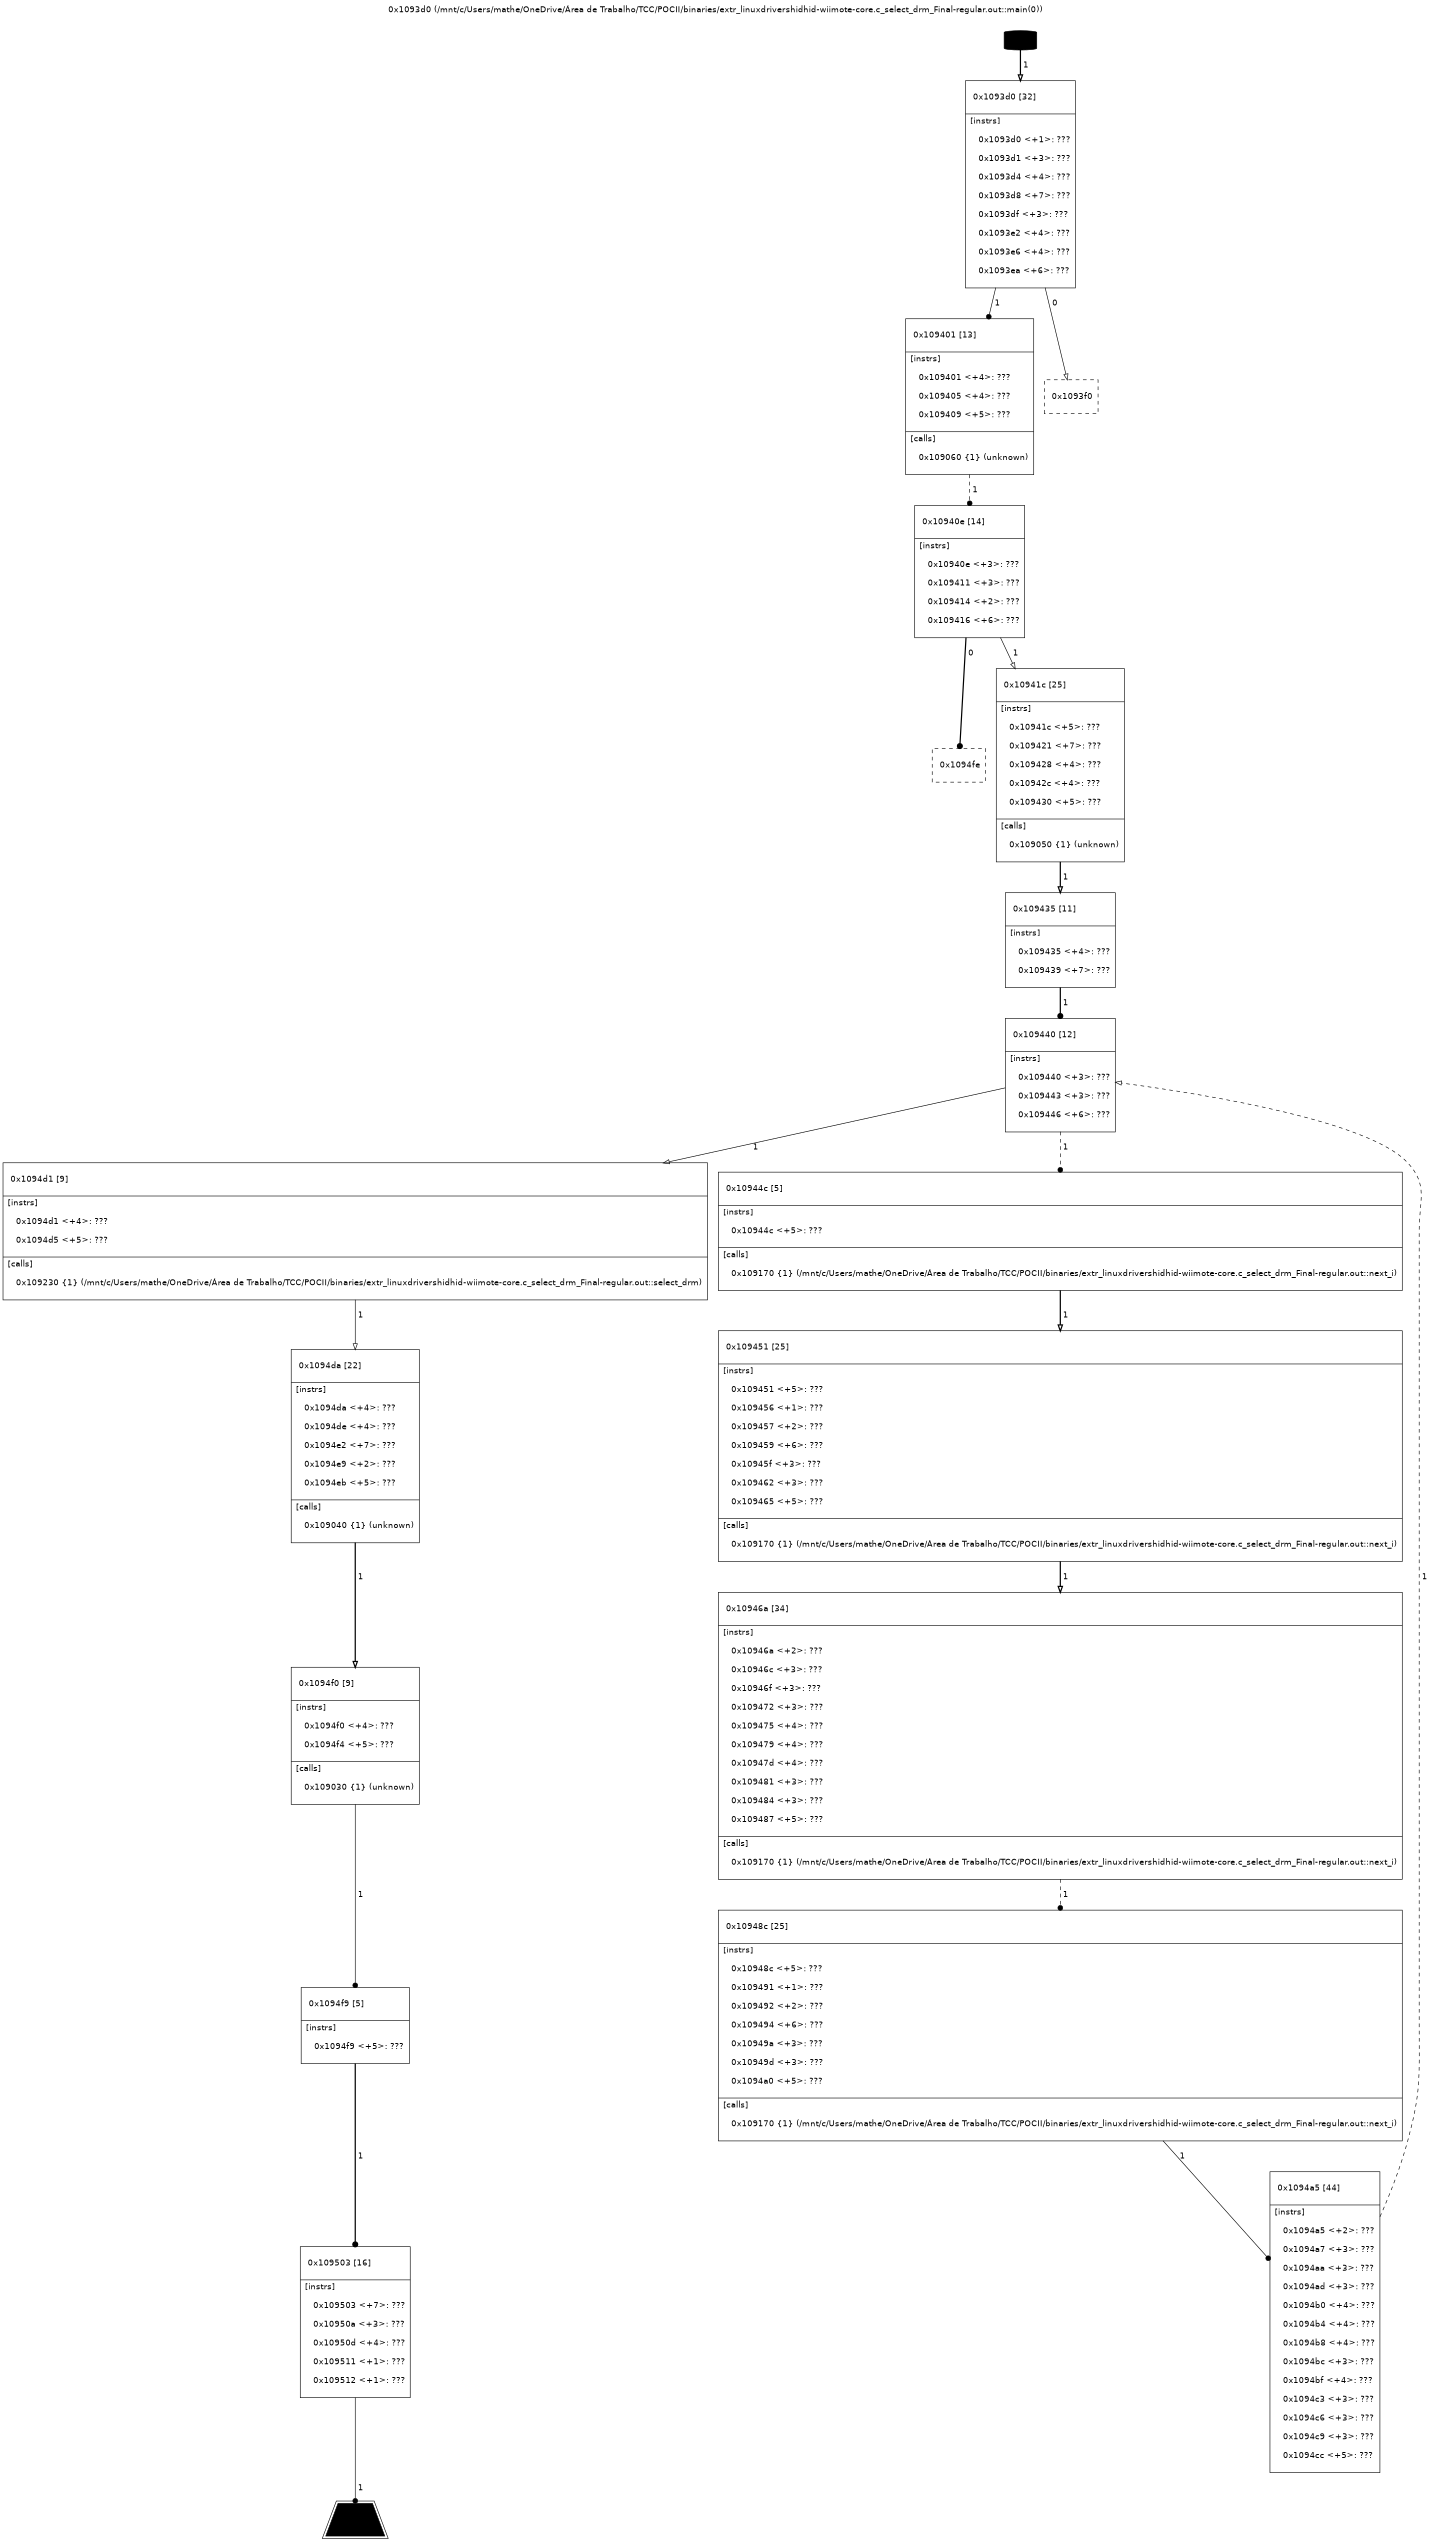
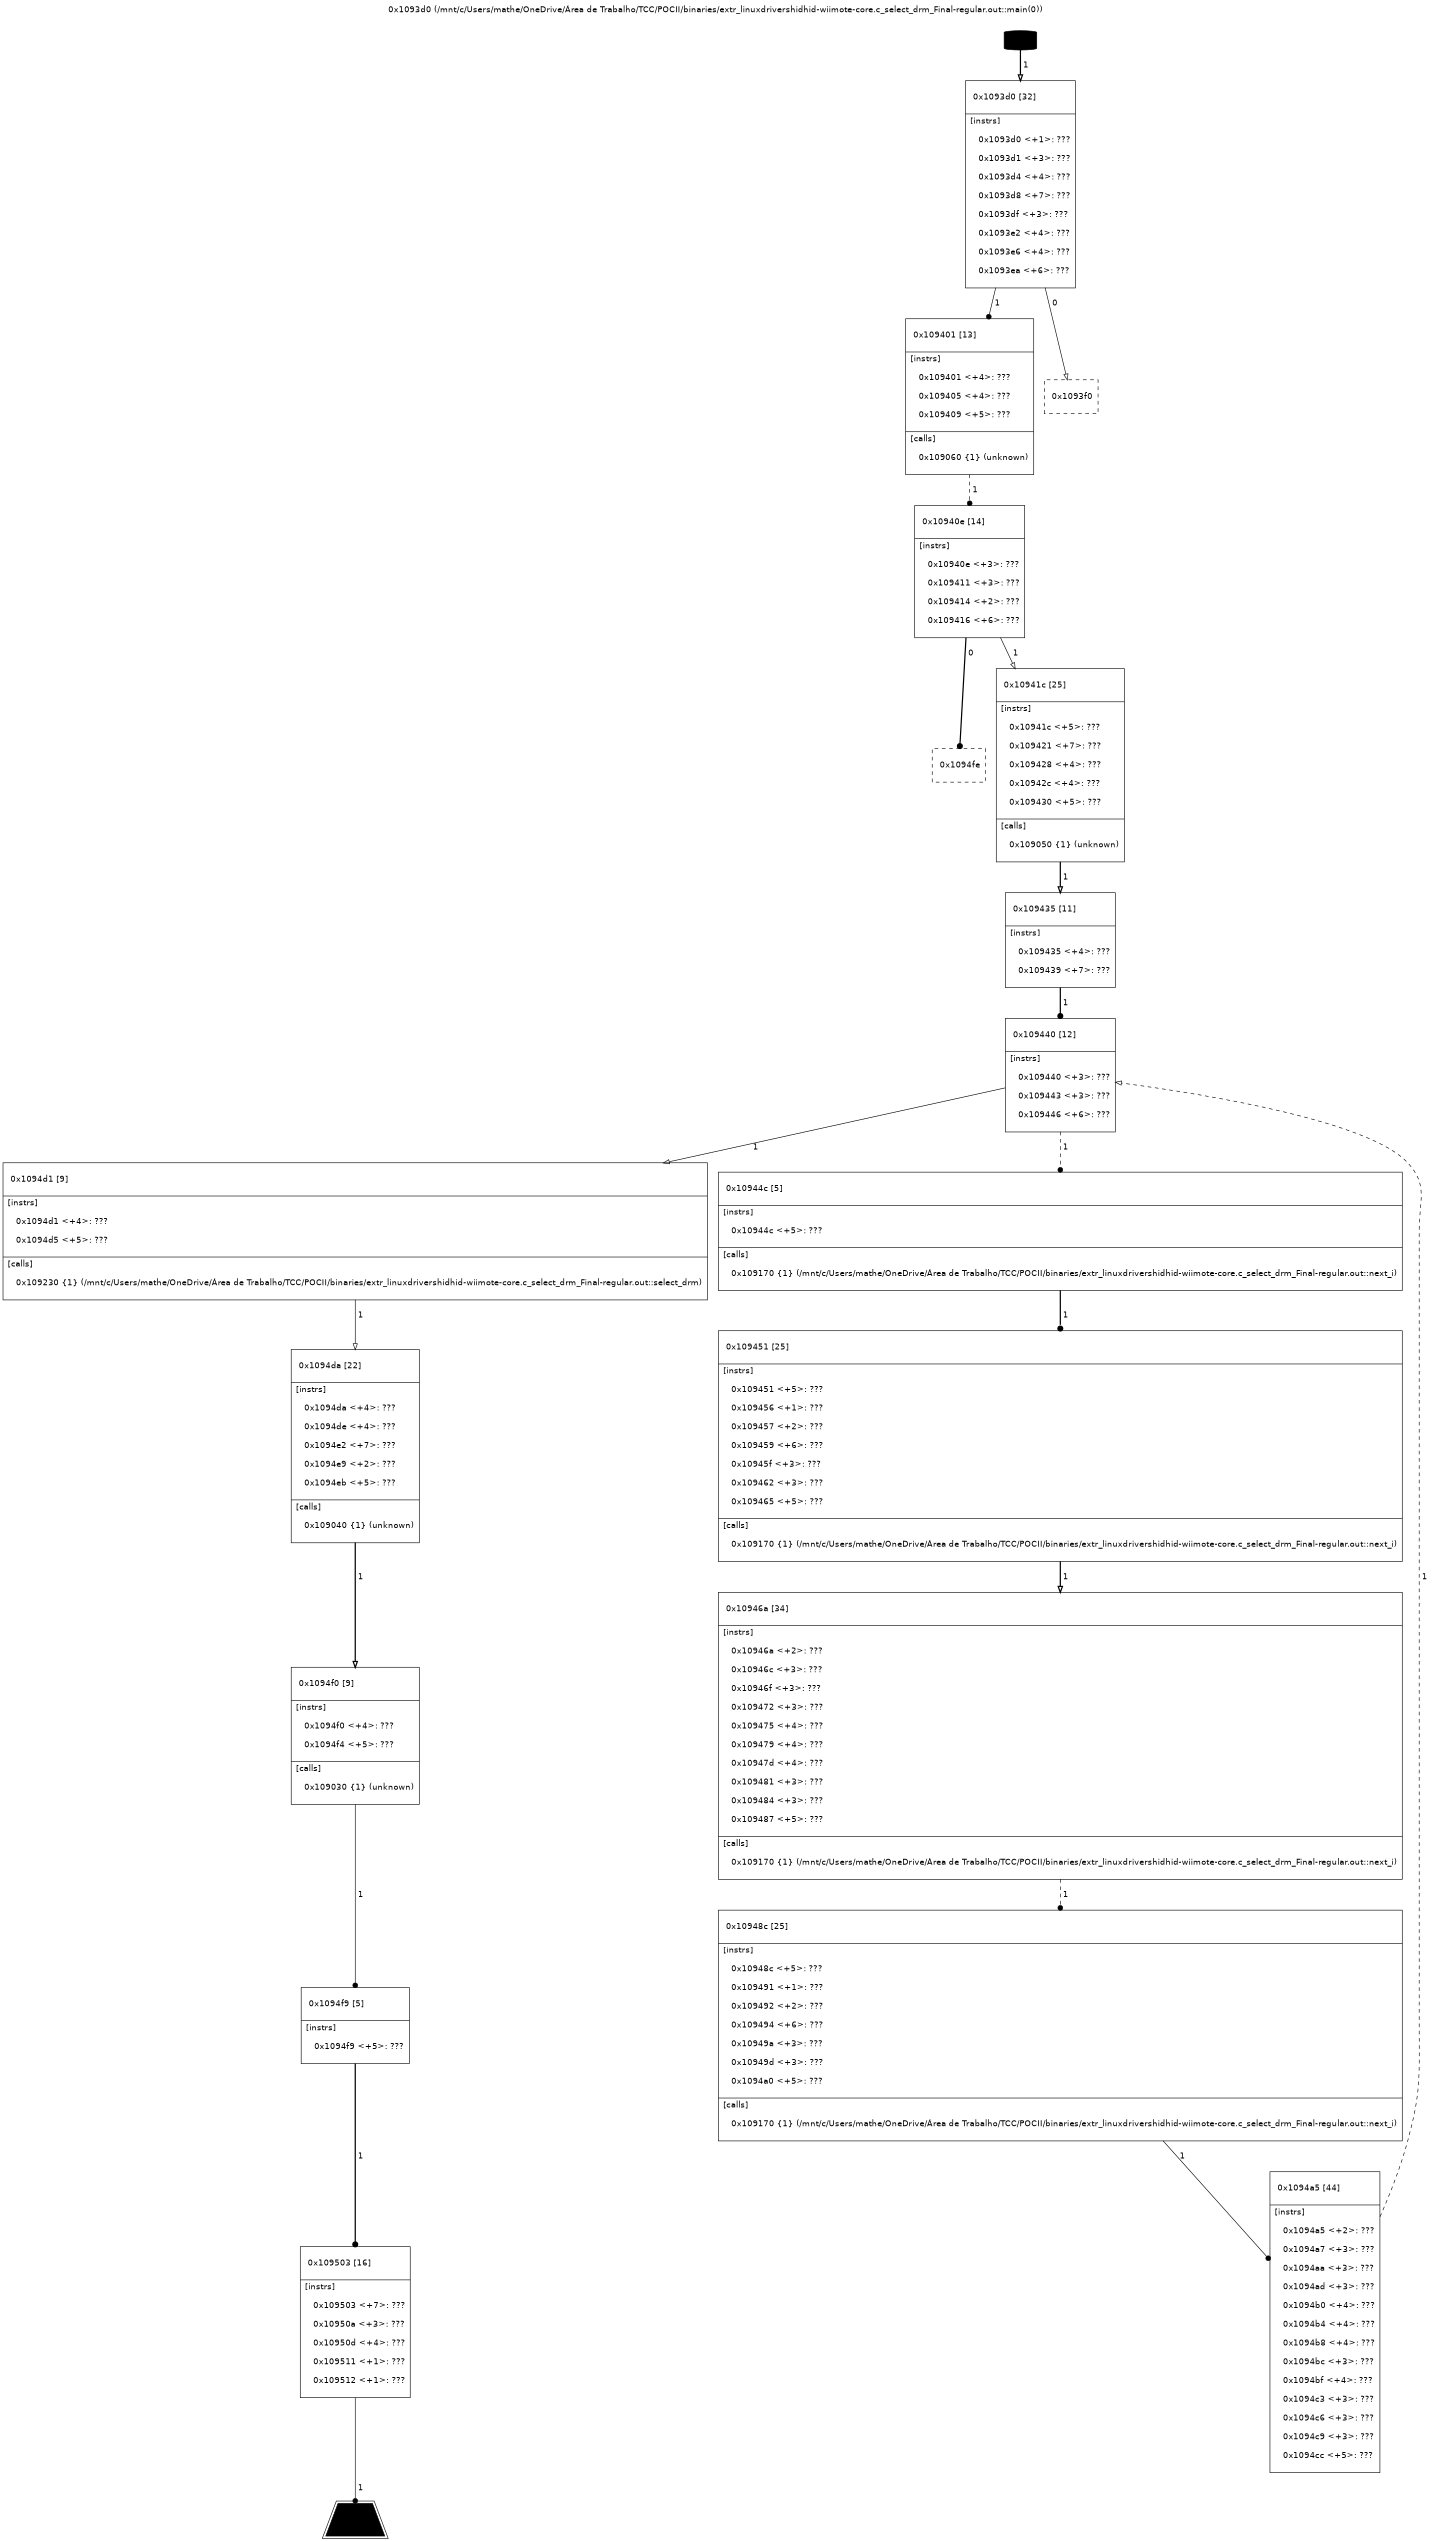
(1060, 1308) -> (1060, 1308)
